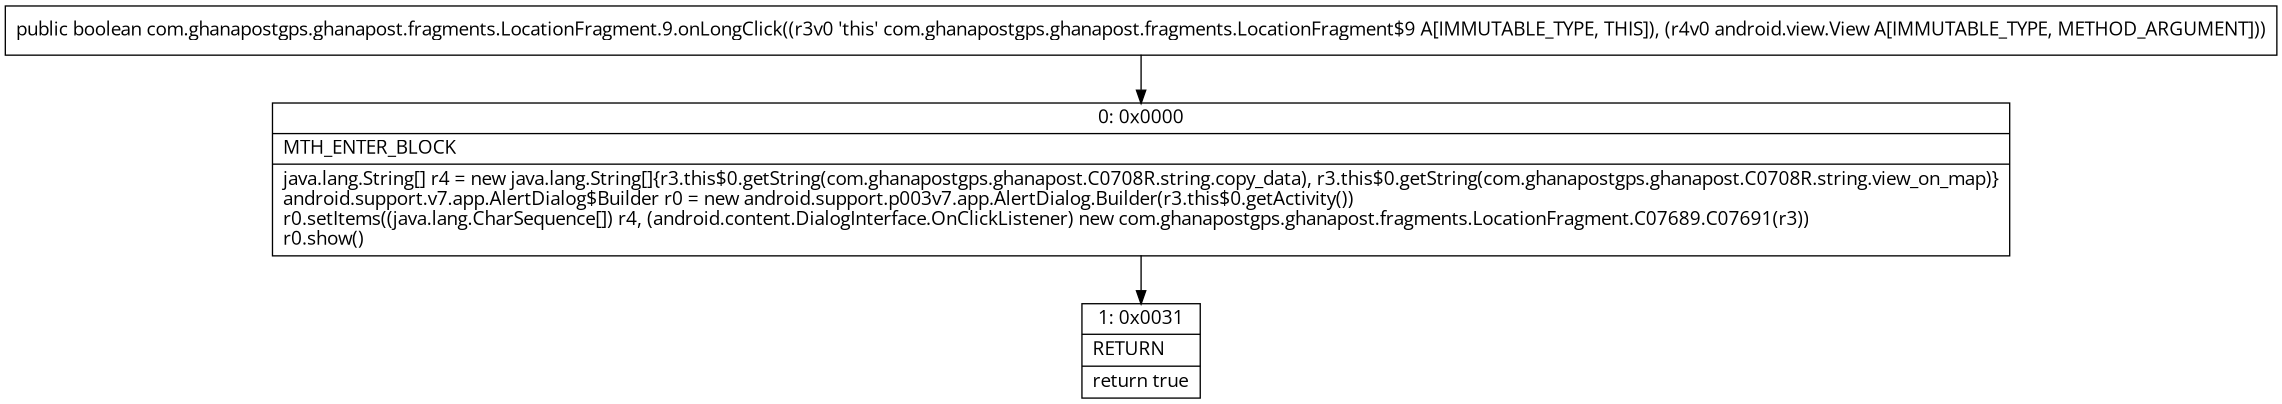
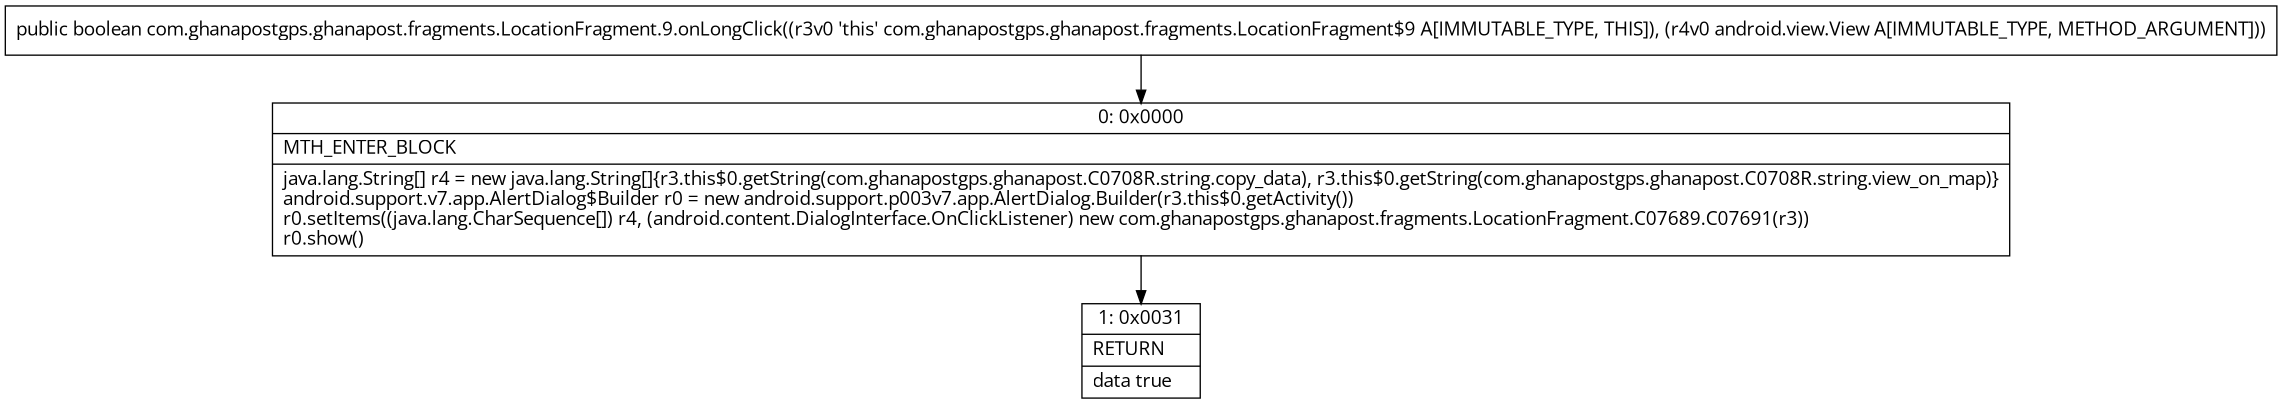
(1141, 381) -> (1132, 381)
